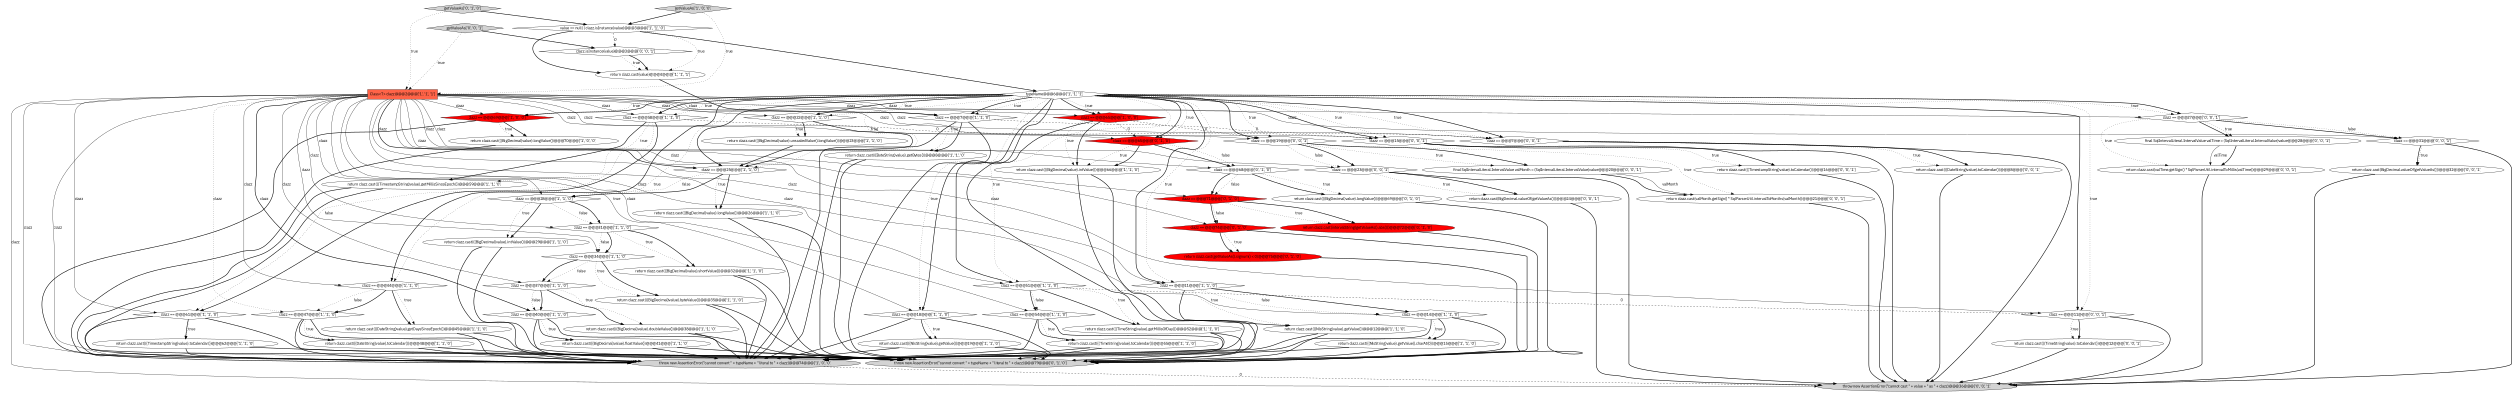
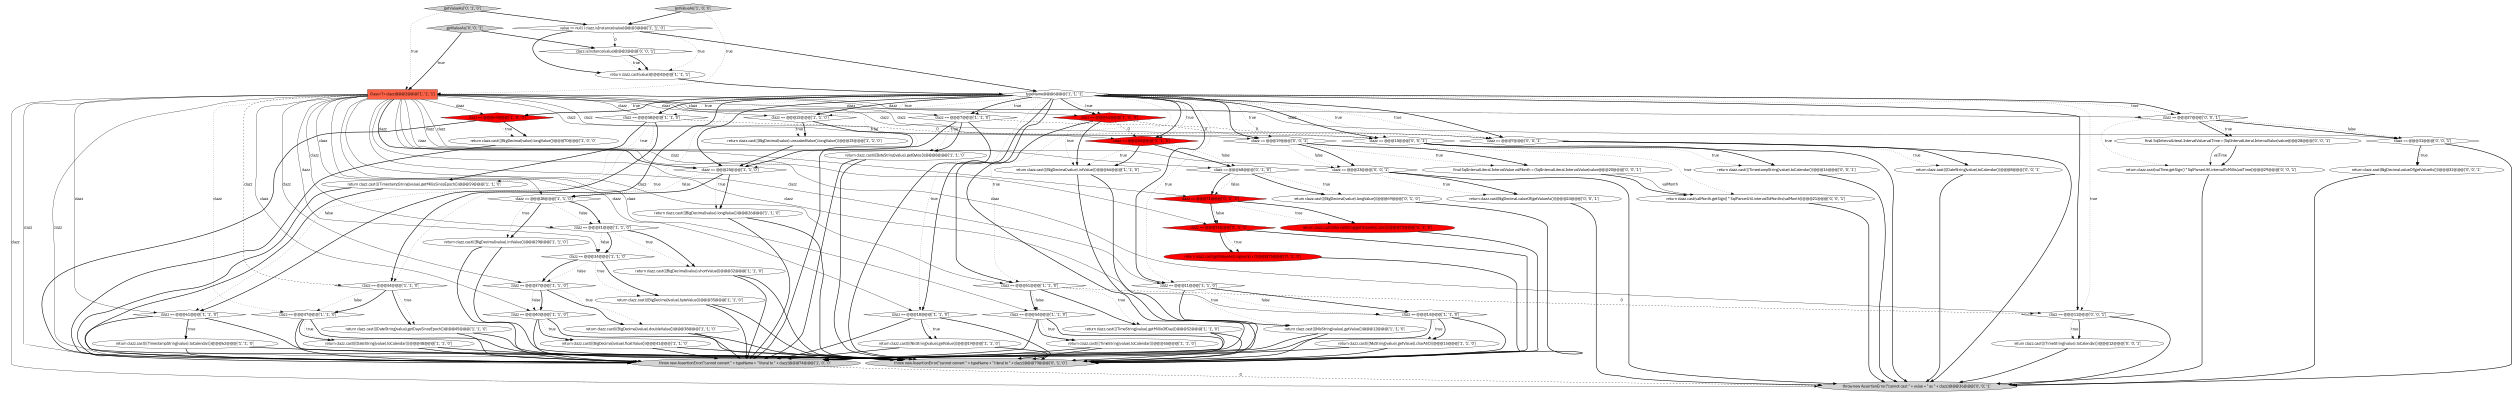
(437, 61) -> (437, 61)
(564, 101) -> (540, 97)
(724, 107) -> (839, 90)
(244, 173) -> (244, 173)
(617, 199) -> (617, 199)
(290, 236) -> (290, 236)
